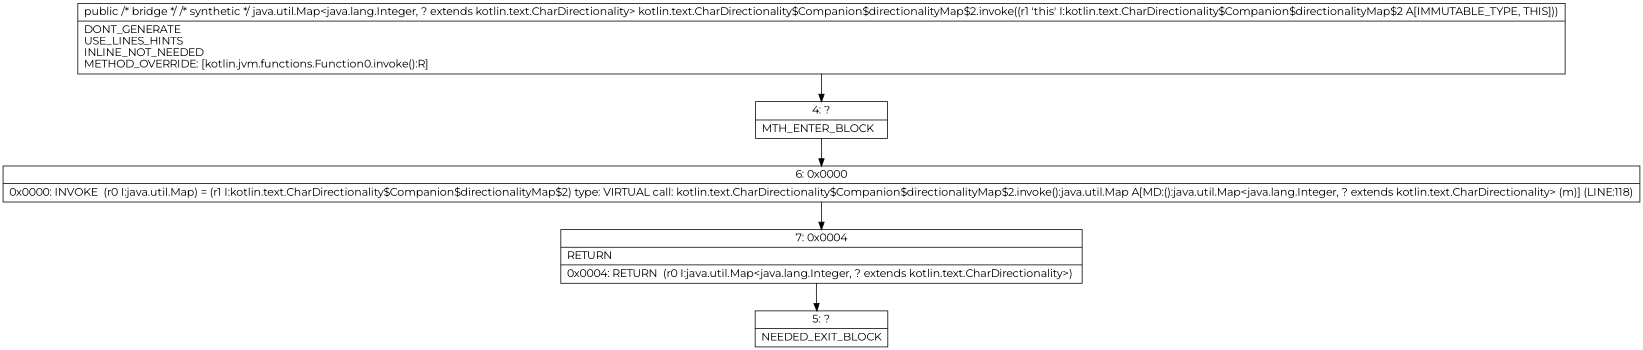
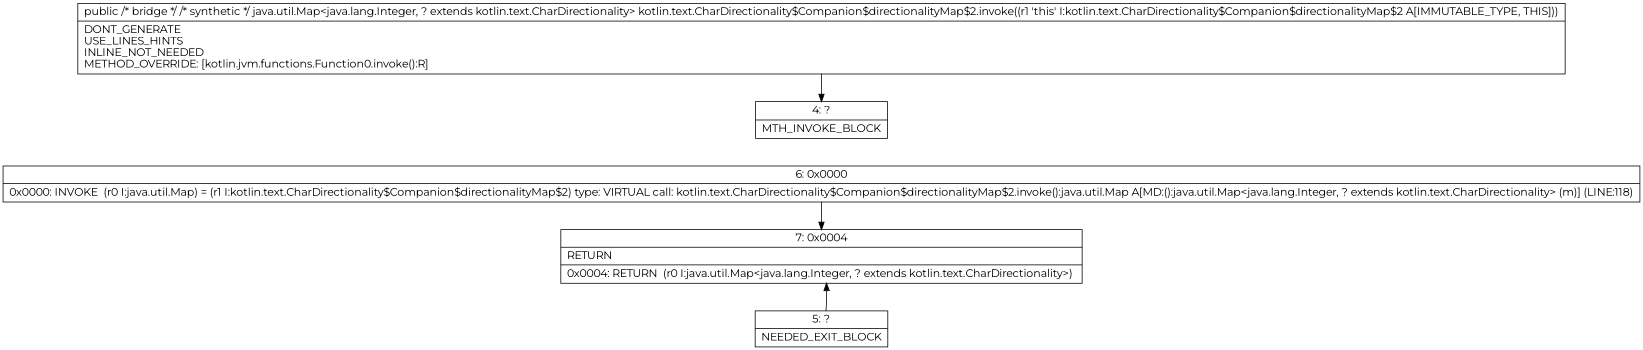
(818, 129) -> (821, 129)
(821, 148) -> none
(816, 293) -> (827, 301)
